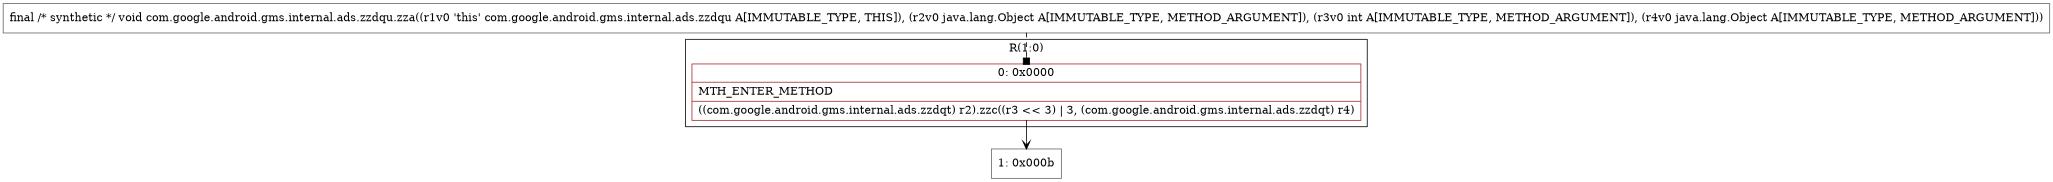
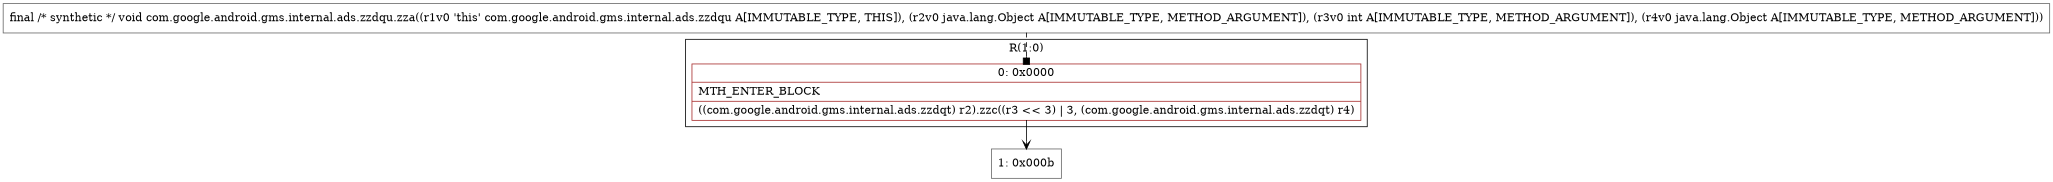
(766, 91) -> (759, 91)
